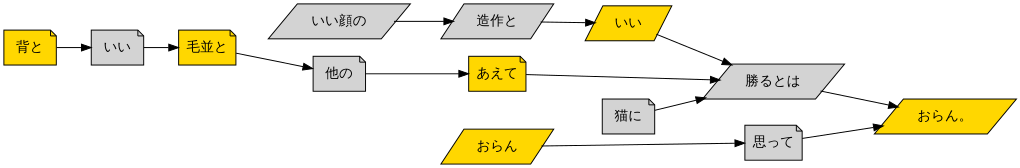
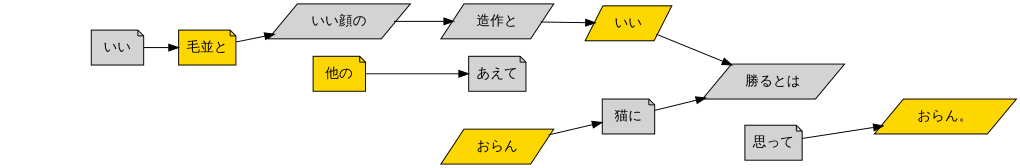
(30, 48) -> none
(270, 60) -> (250, 39)
(339, 74) -> (339, 74)
(497, 74) -> (497, 74)
(618, 77) -> none
(855, 98) -> none
(638, 145) -> (570, 130)
